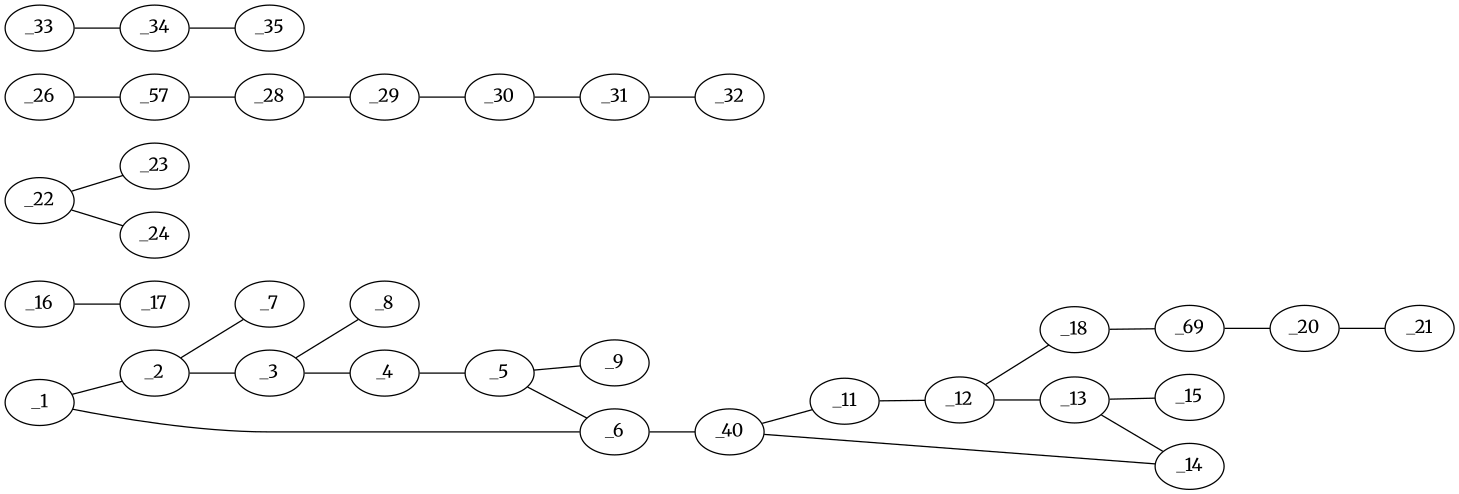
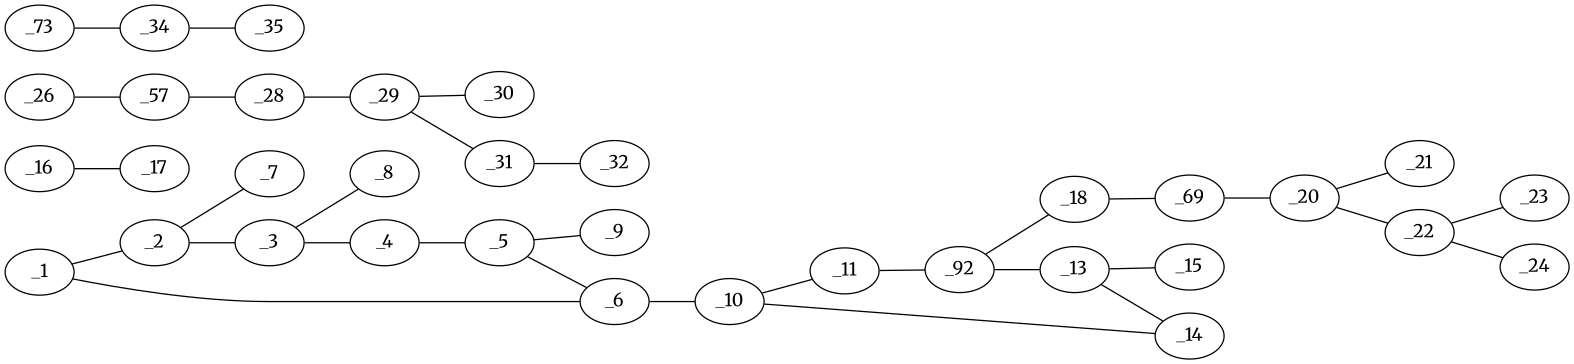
(40, 28) -> (40, 28)
(557, 97) -> (442, 130)
none -> (1362, 215)
(960, 400) -> (960, 270)
(730, 432) -> (730, 302)
